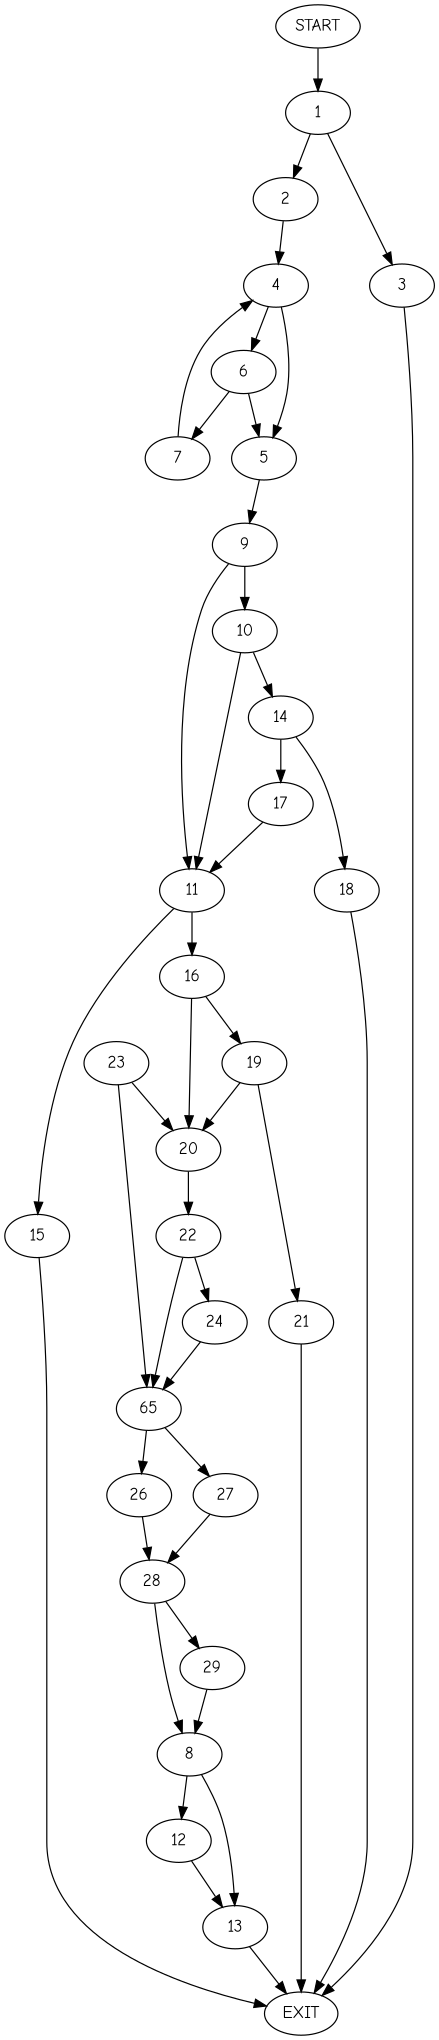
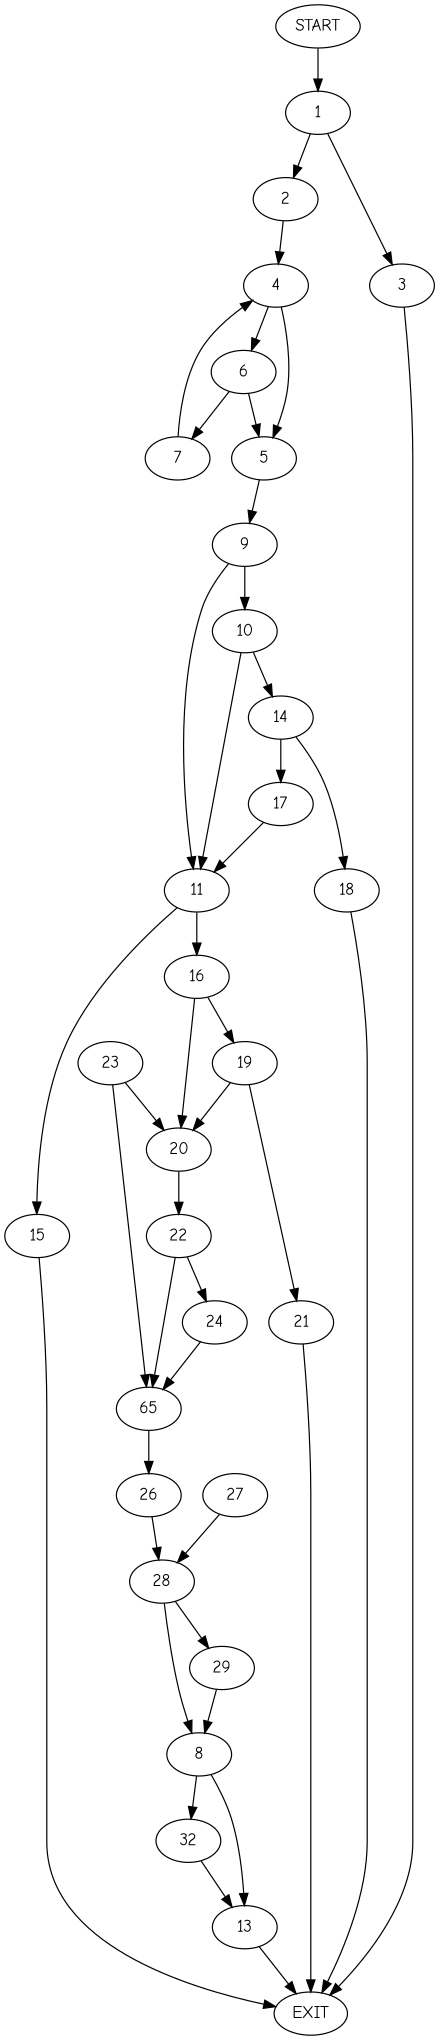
(183, 1448) -> none
(179, 1841) -> (188, 1841)
